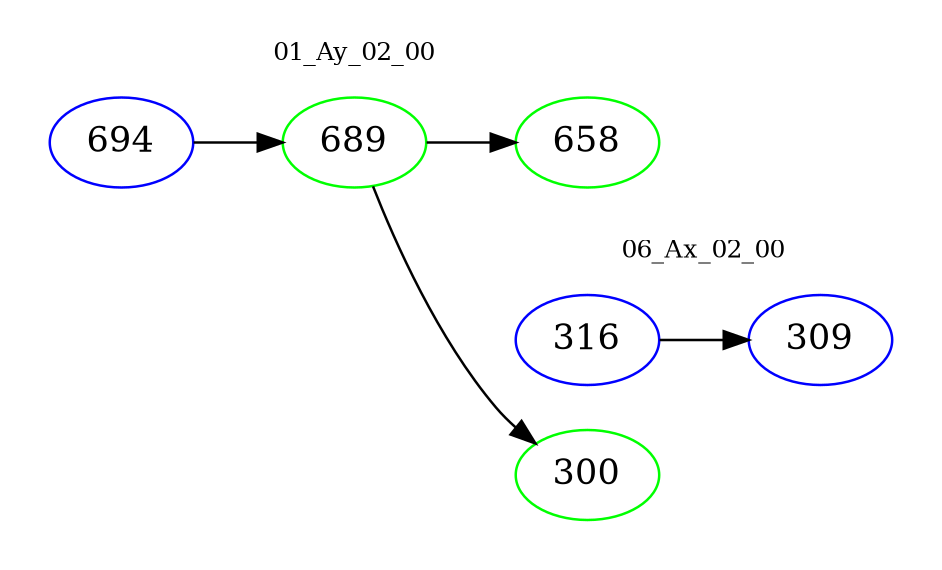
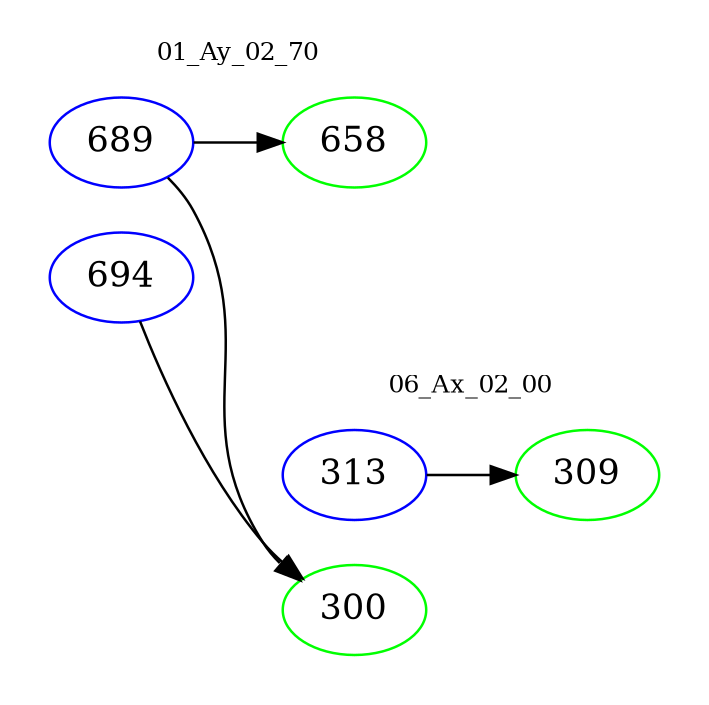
(354, 54) -> (238, 54)
(226, 142) -> (200, 449)
(354, 142) -> (121, 142)
(587, 340) -> (354, 475)
(820, 340) -> (587, 475)
